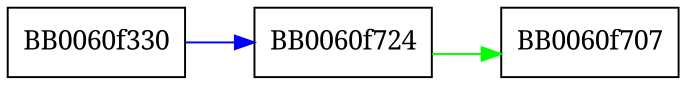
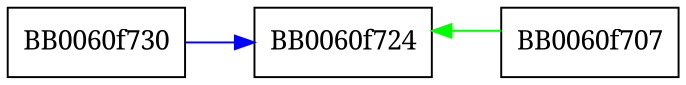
(96, 42) -> (96, 42)
(457, 54) -> (476, 31)
